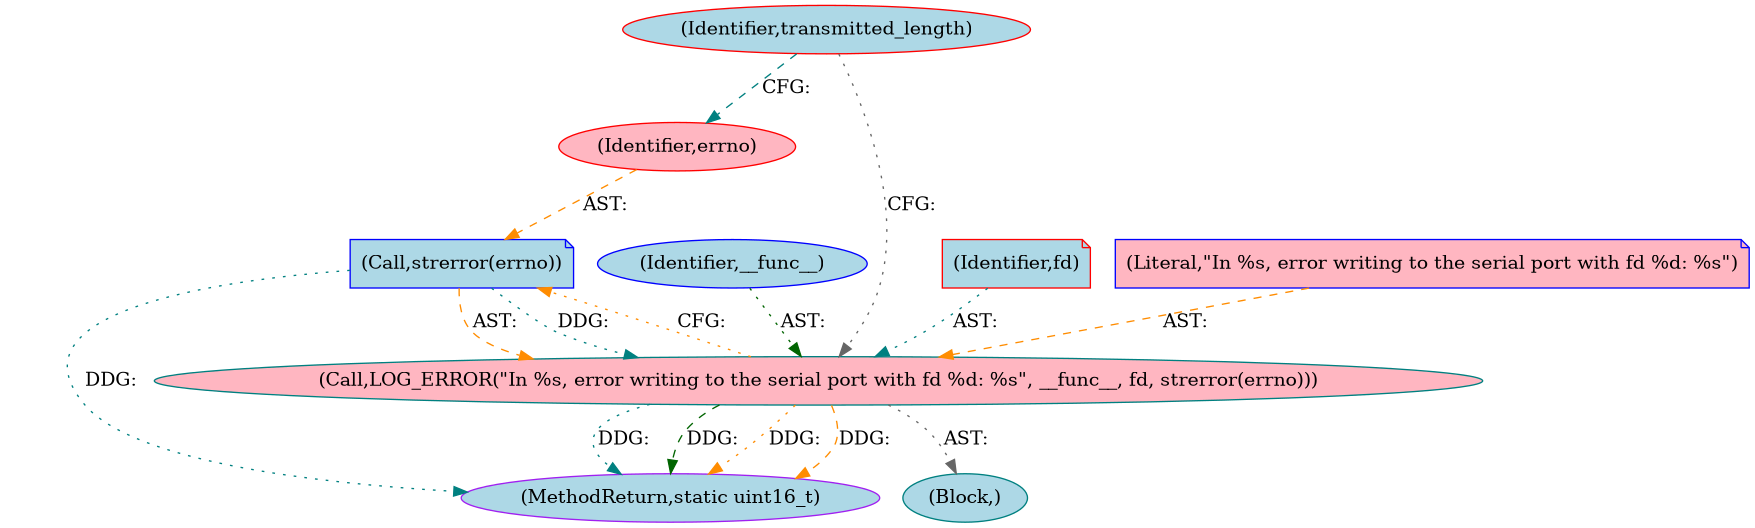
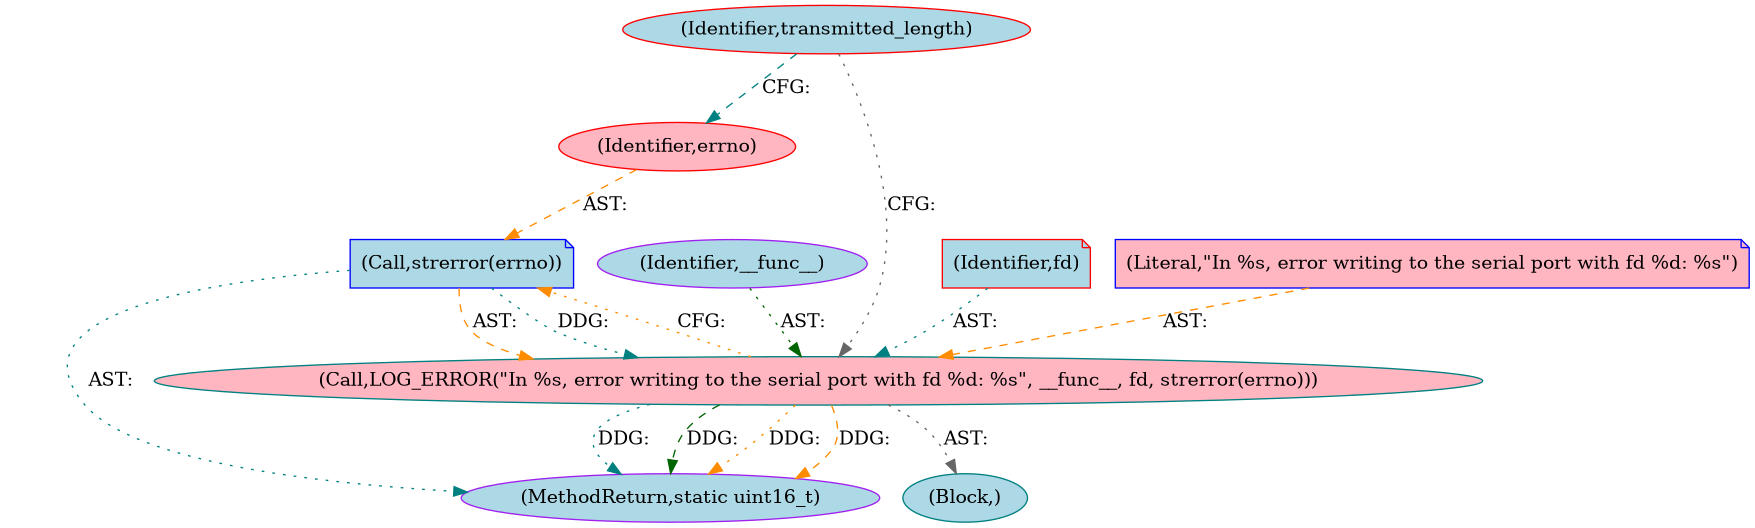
(732, 264) -> (732, 264)
(114, 381) -> (114, 381)
